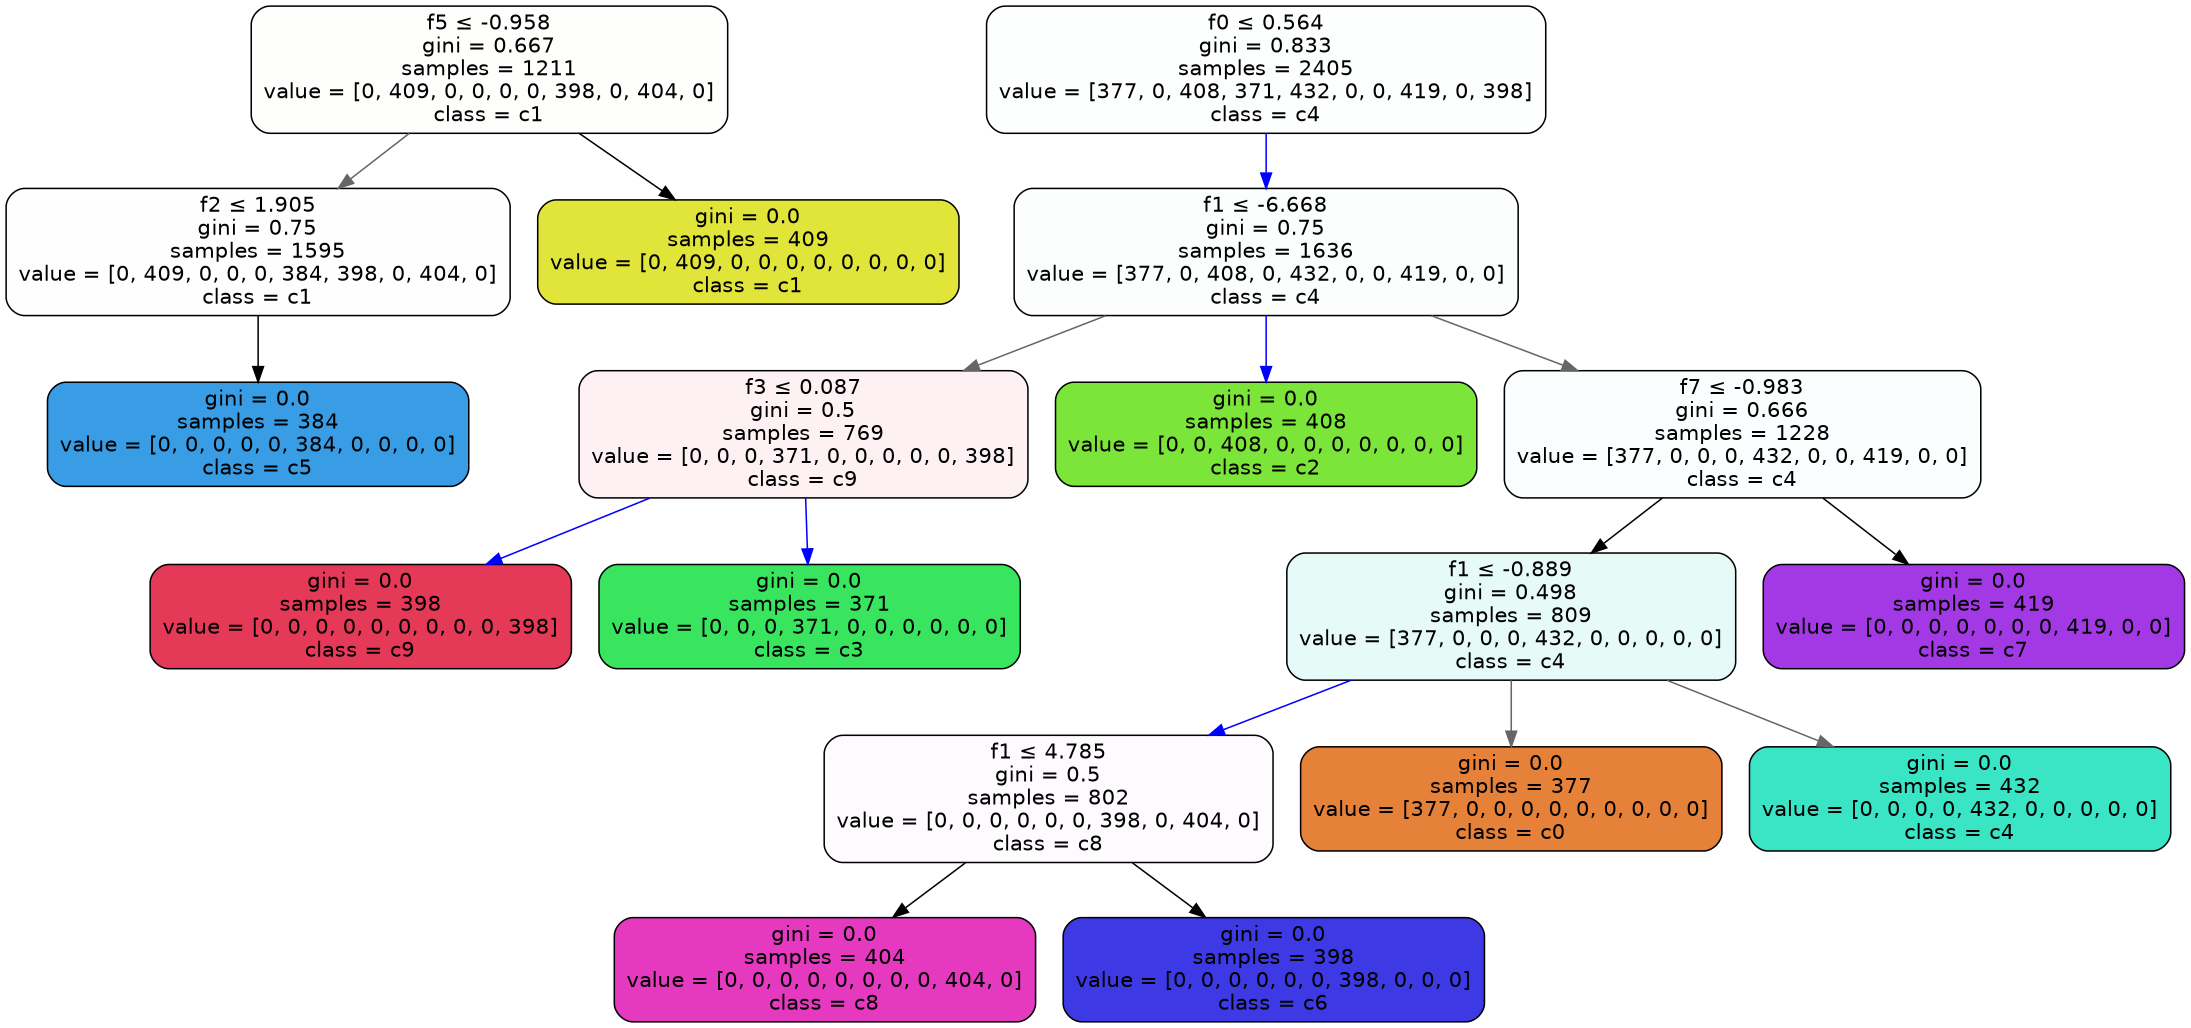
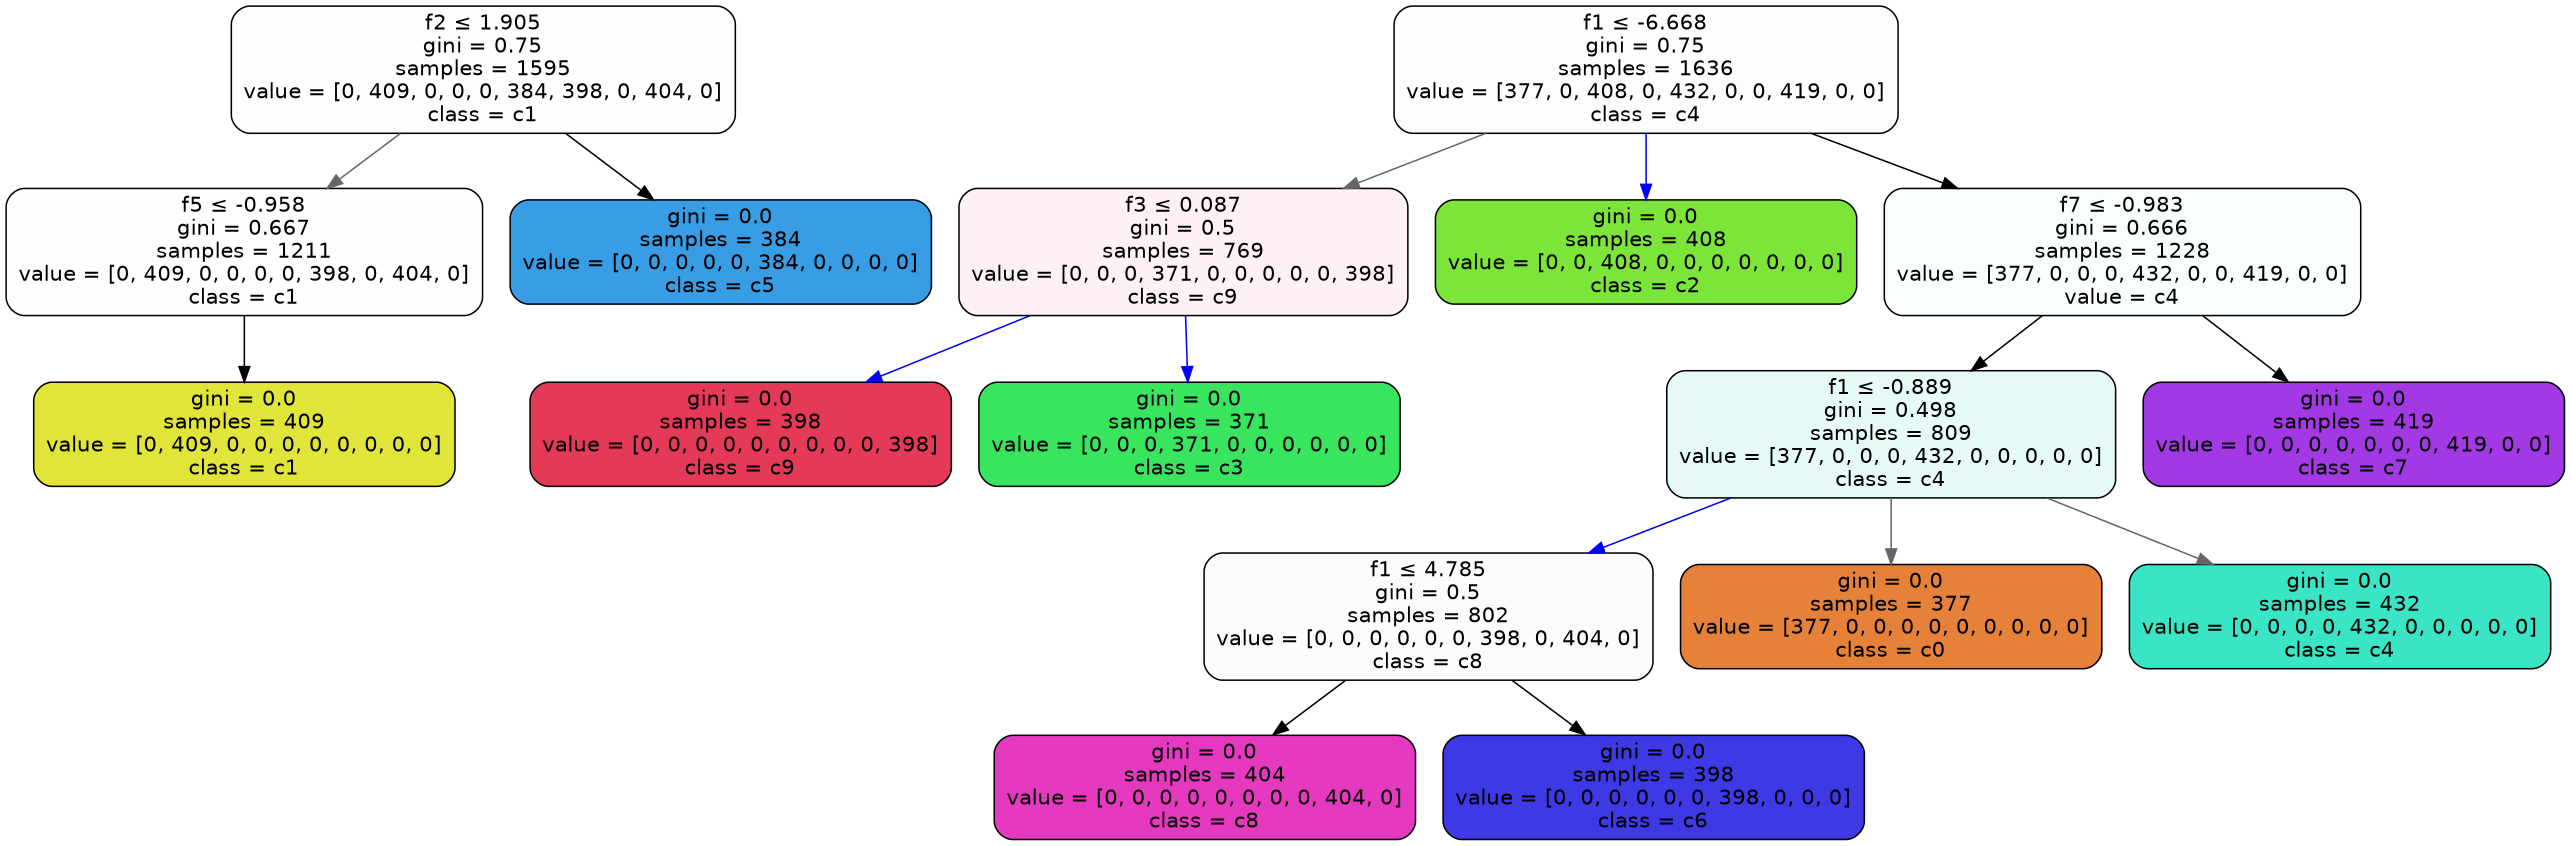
(1266, 70) -> none
(380, 156) -> (370, 156)
(1497, 340) -> (1877, 158)
(1743, 479) -> (2123, 297)
